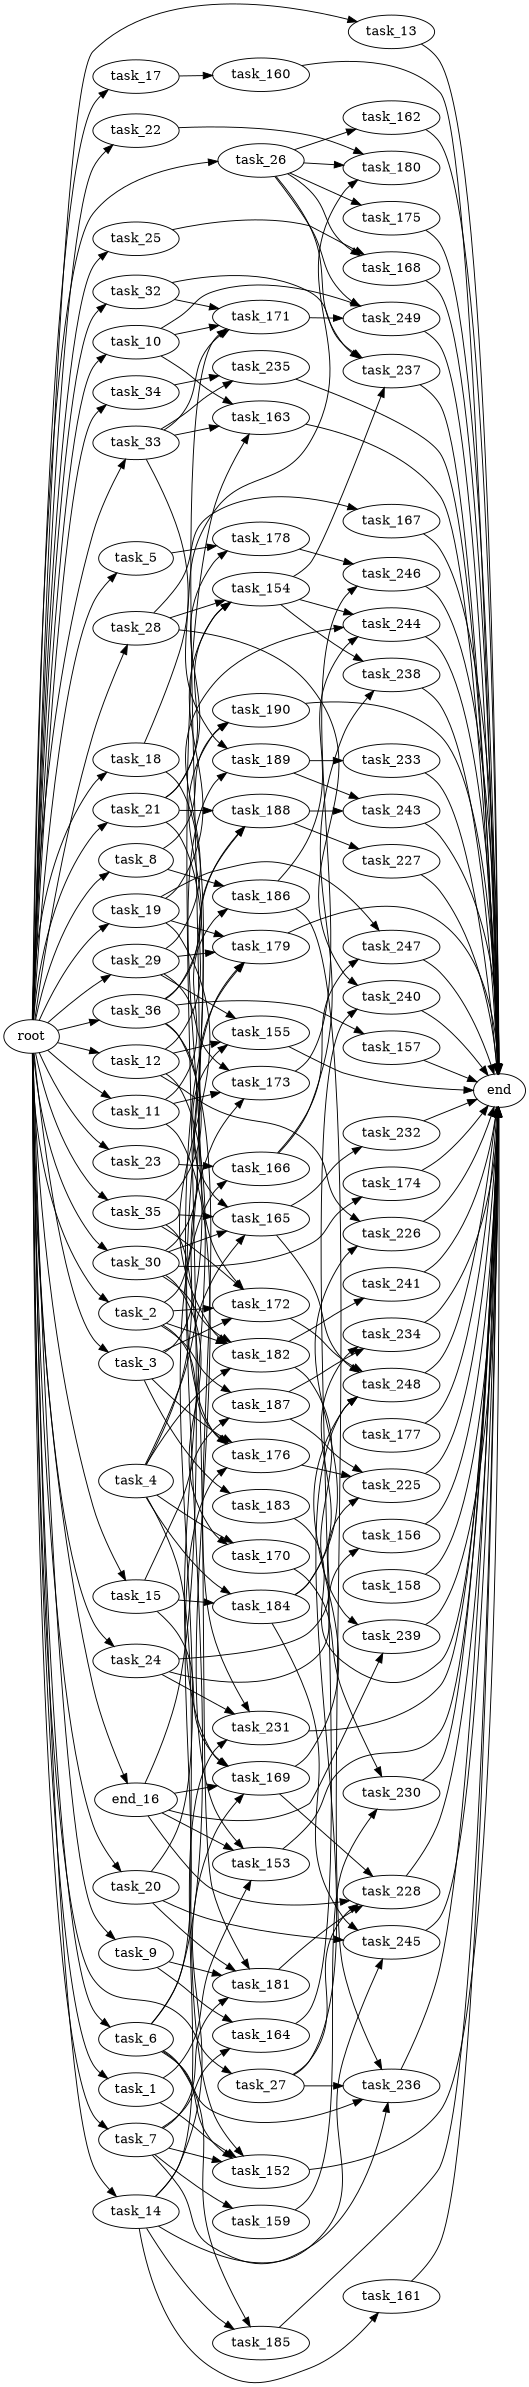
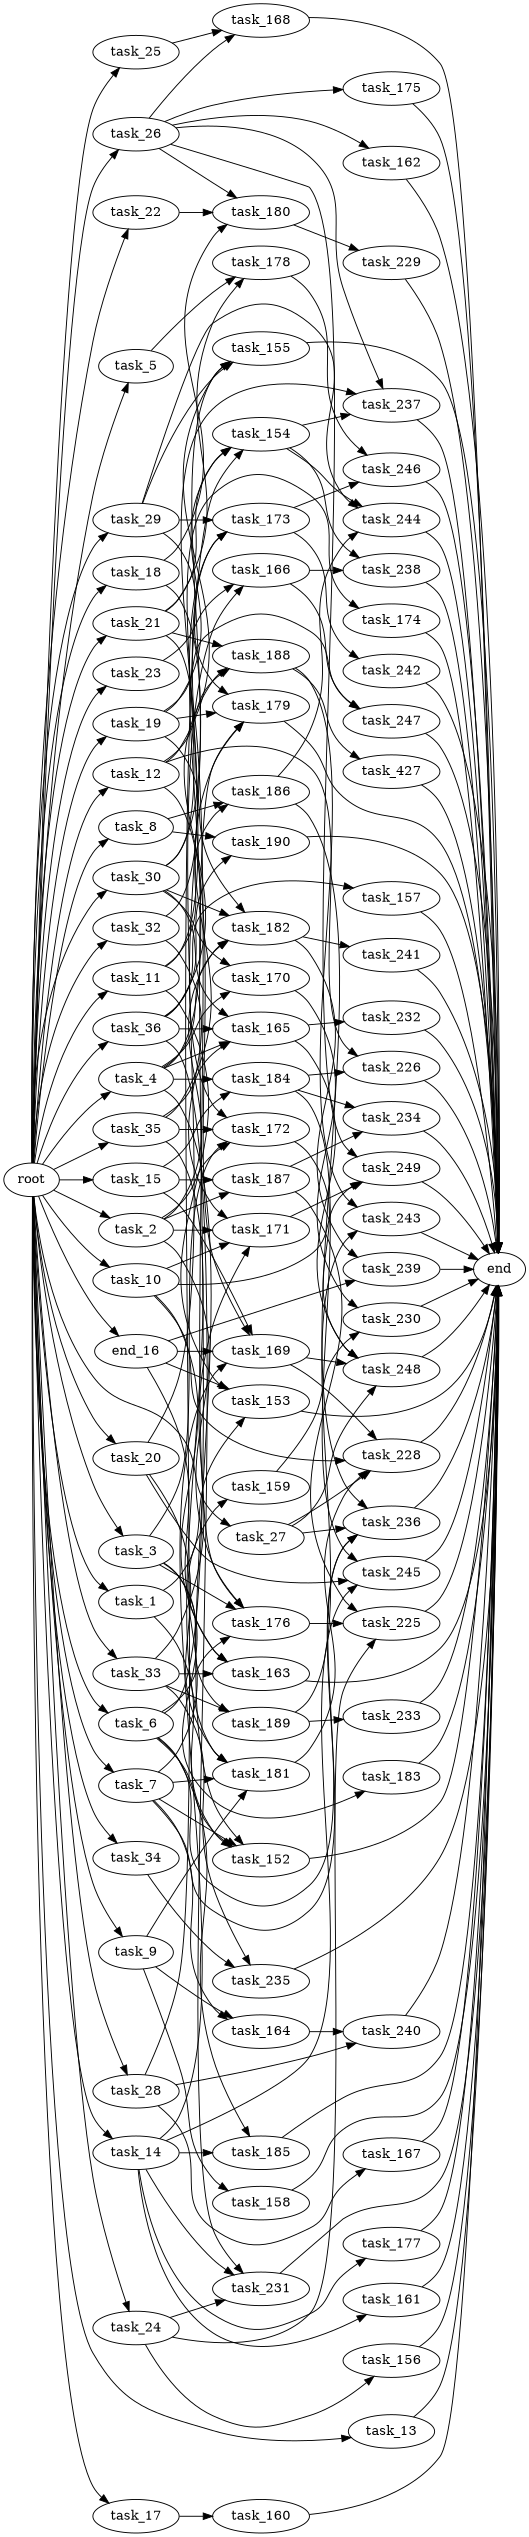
none -> (391, 263)
none -> (391, 671)
(391, 861) -> (391, 772)
none -> (70, 1128)
(227, 1895) -> (217, 1430)
none -> (181, 2073)
none -> (216, 2316)
